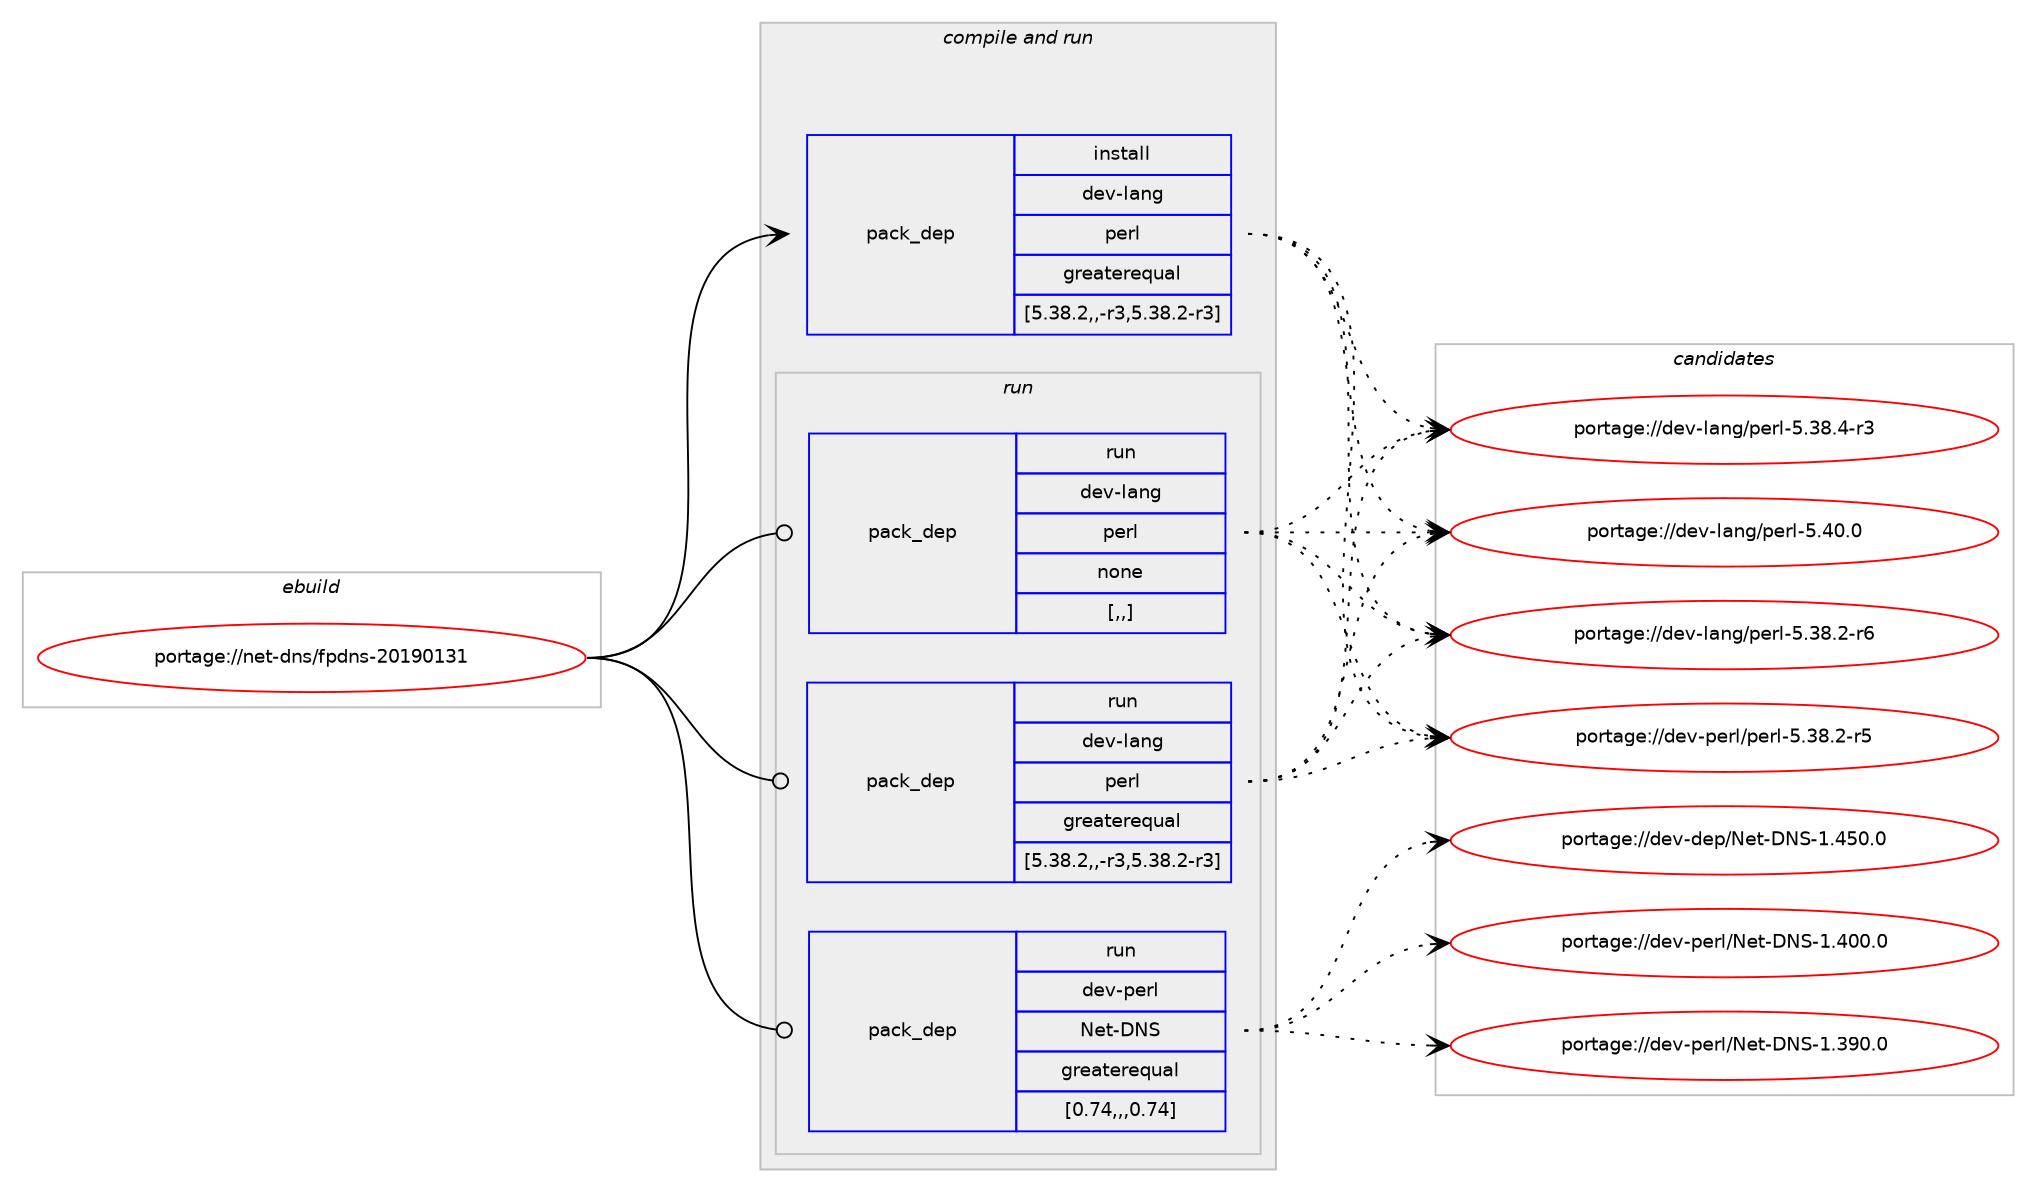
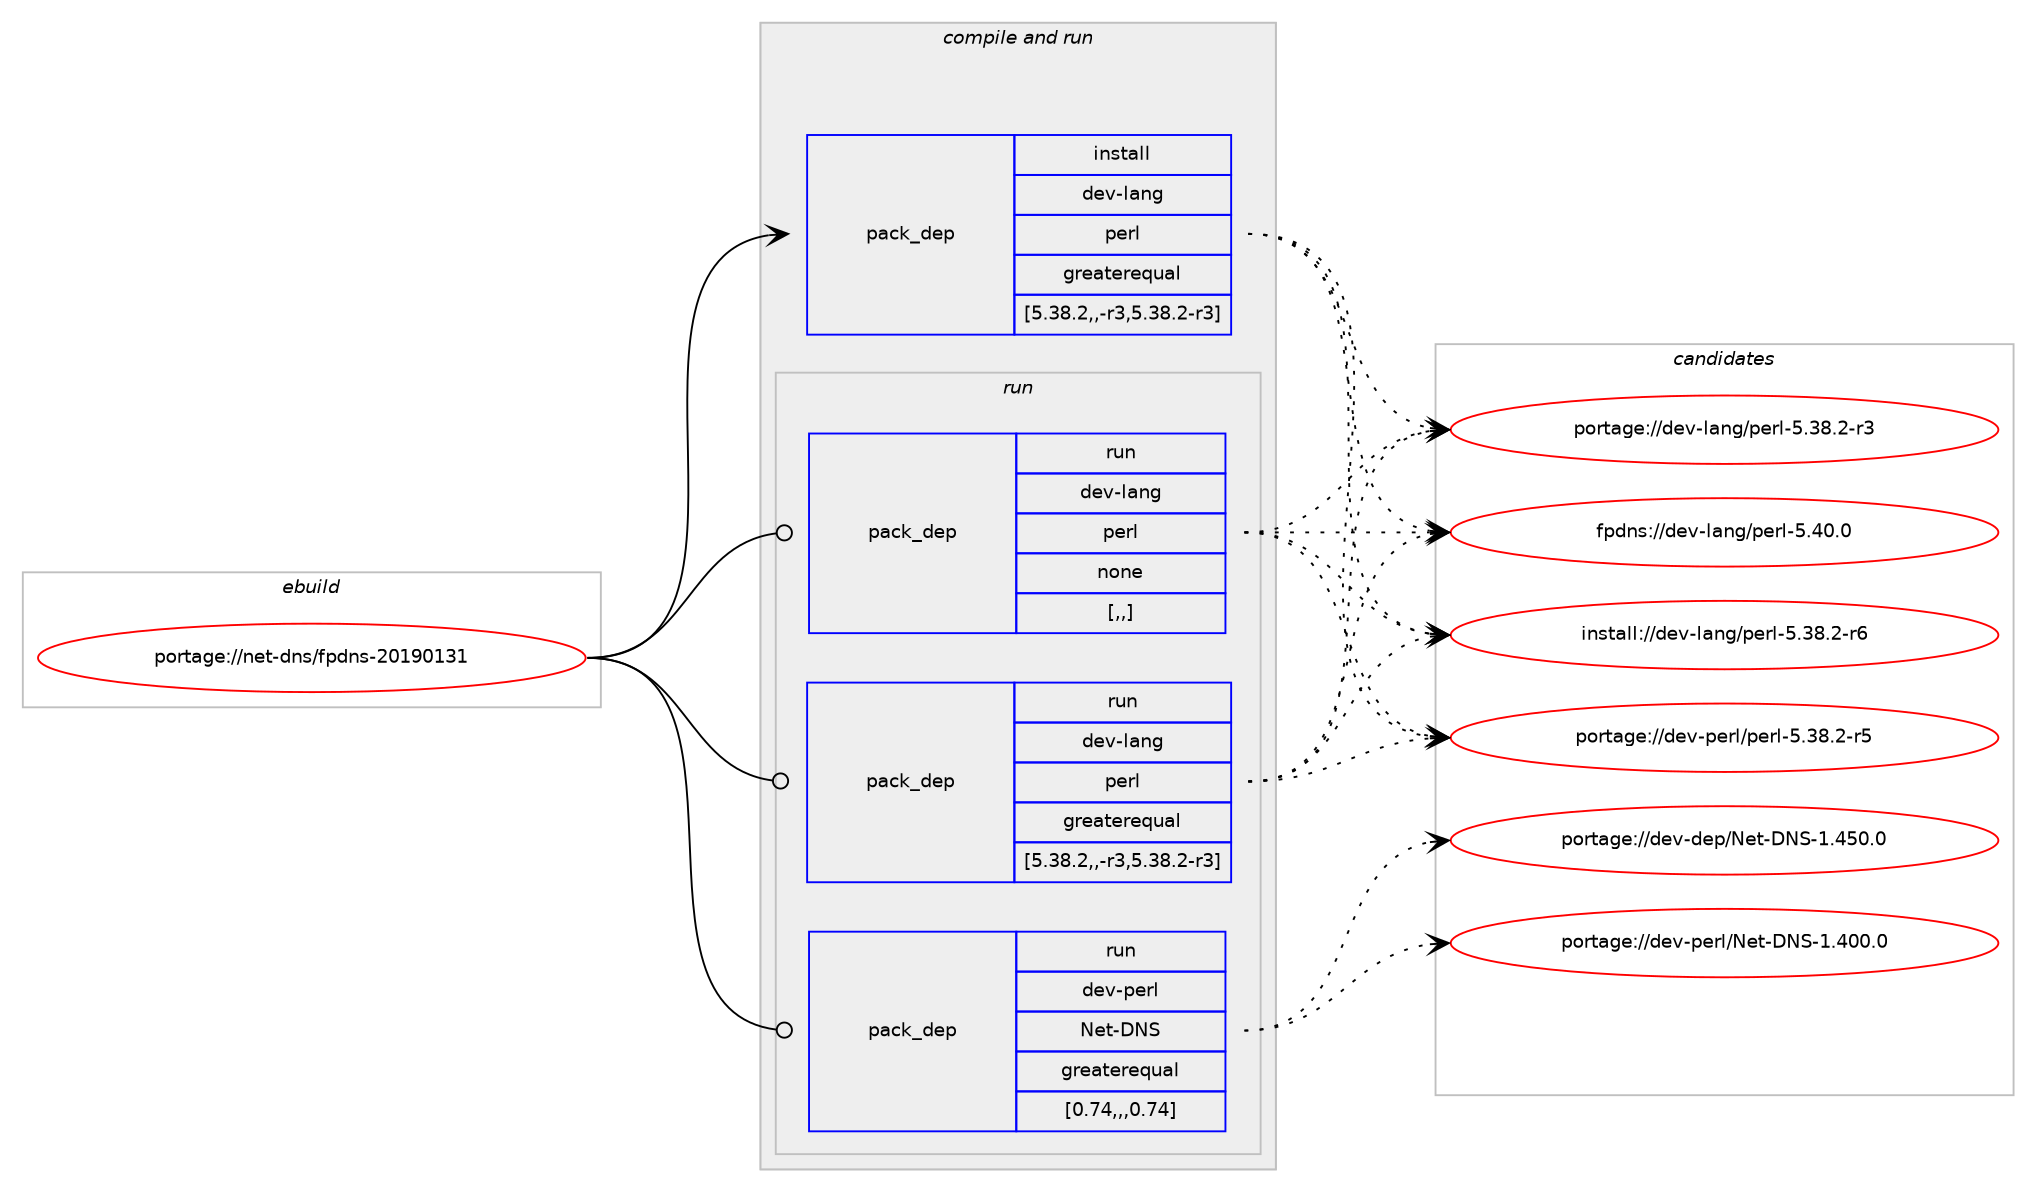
(1725, 430) -> (1725, 430)
(1725, 532) -> (1725, 532)
(1725, 635) -> (1725, 635)
(1725, 1046) -> none
